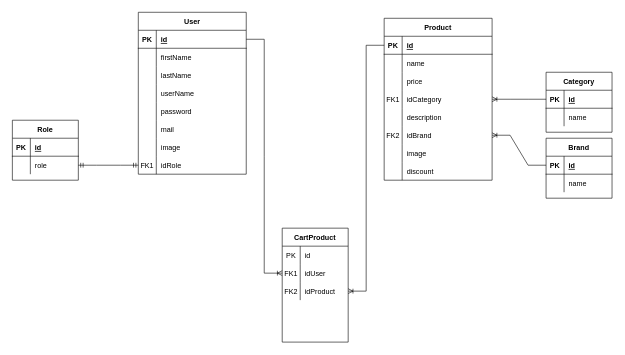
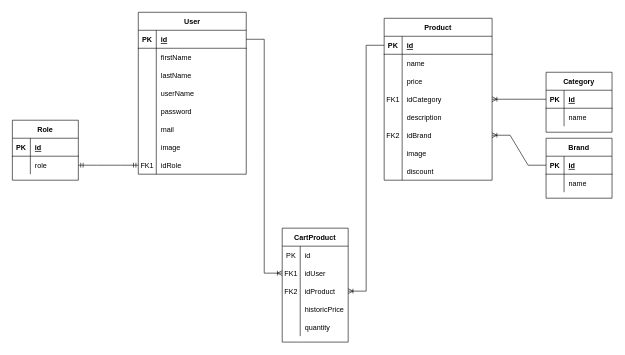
none -> (324, 309)
none -> (324, 327)
